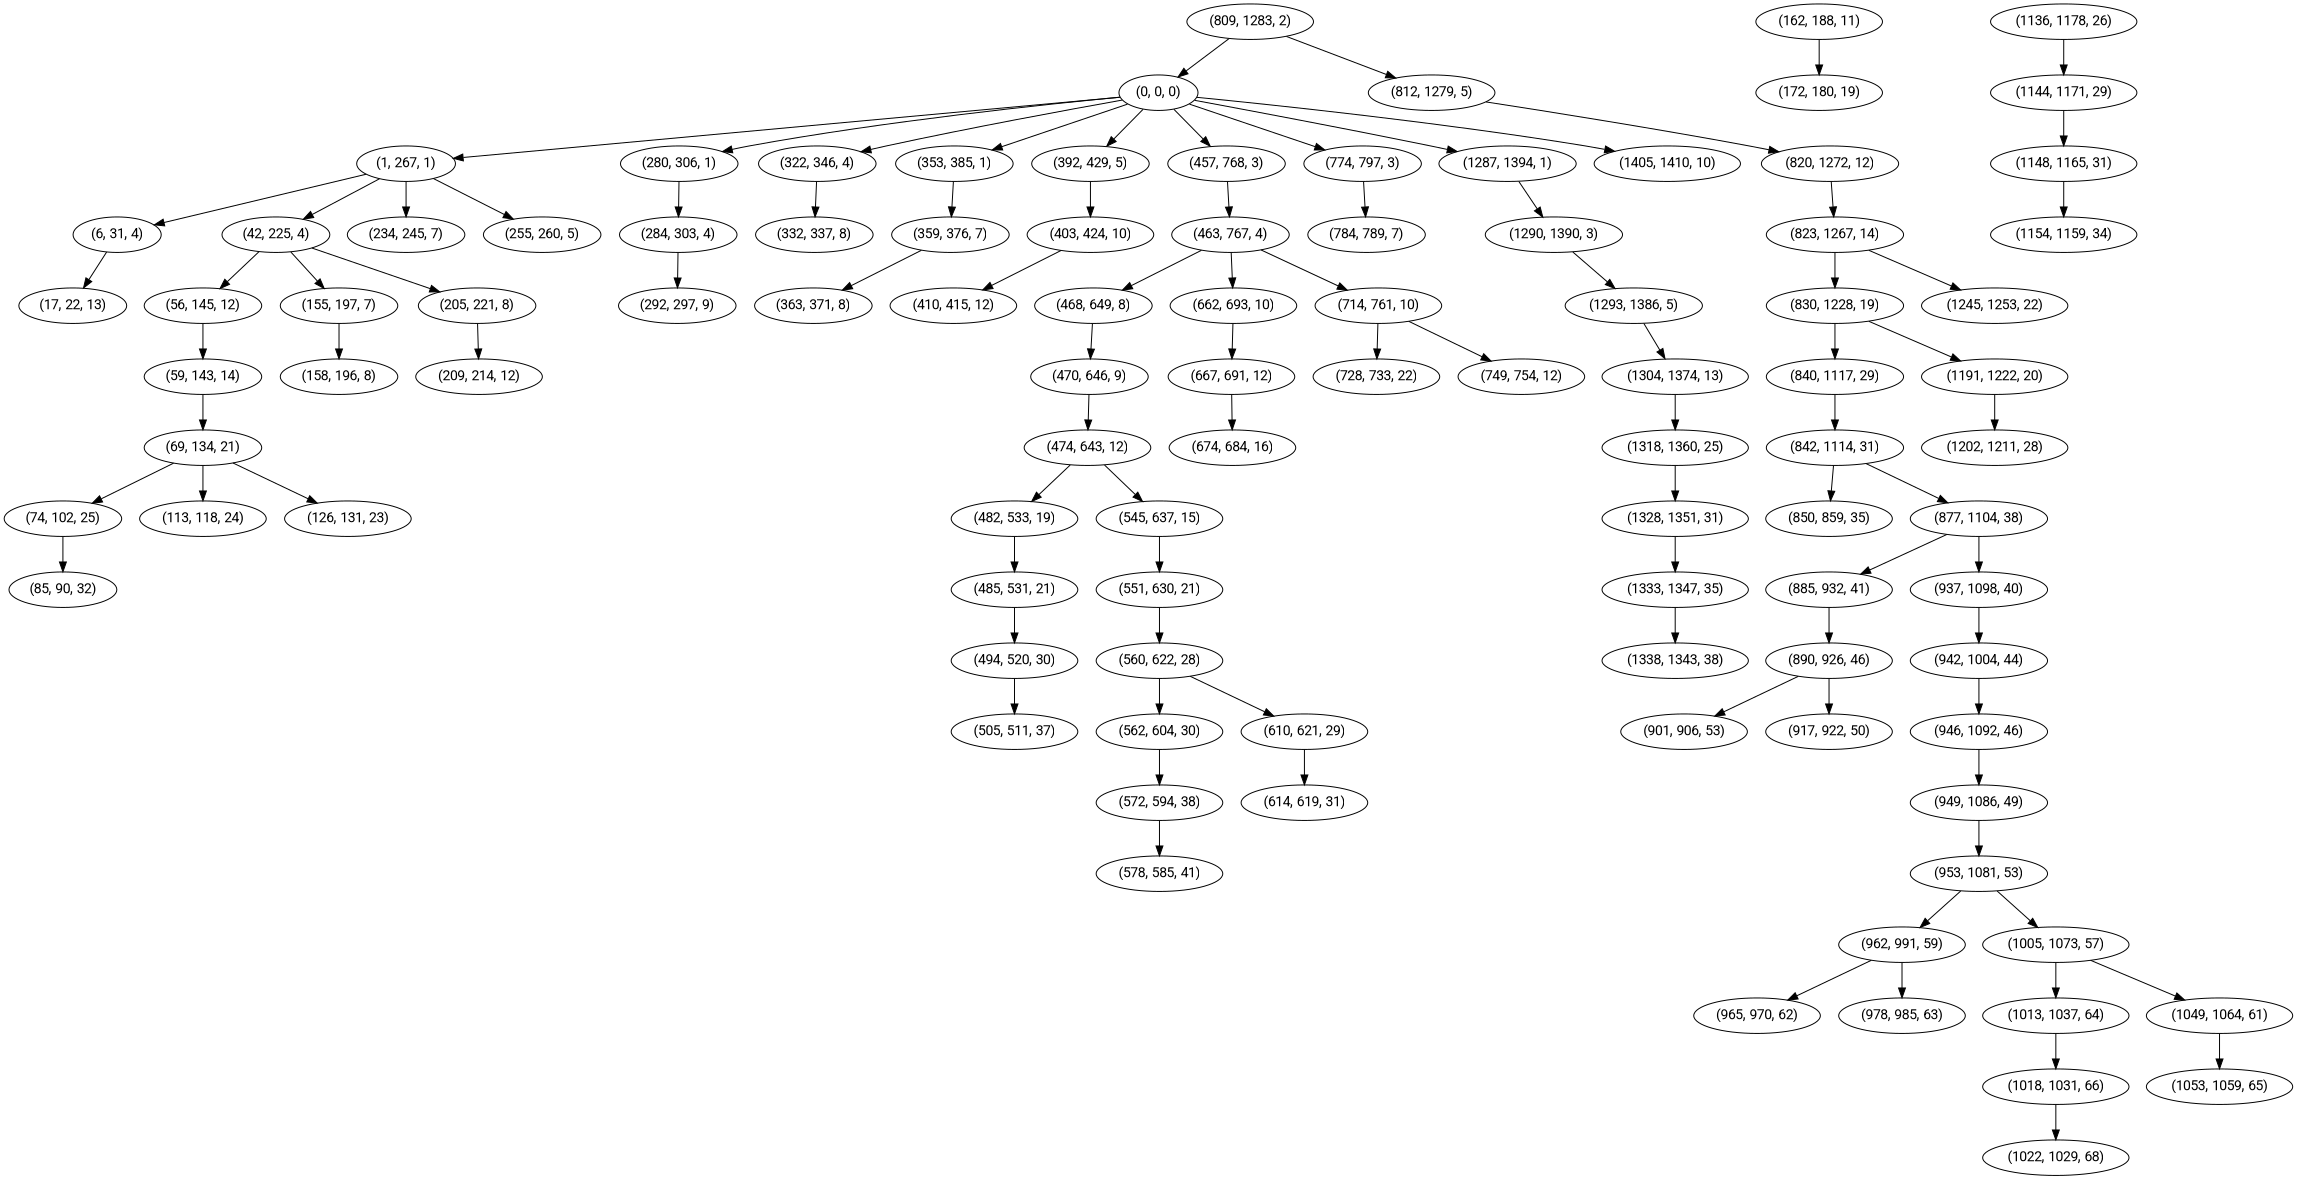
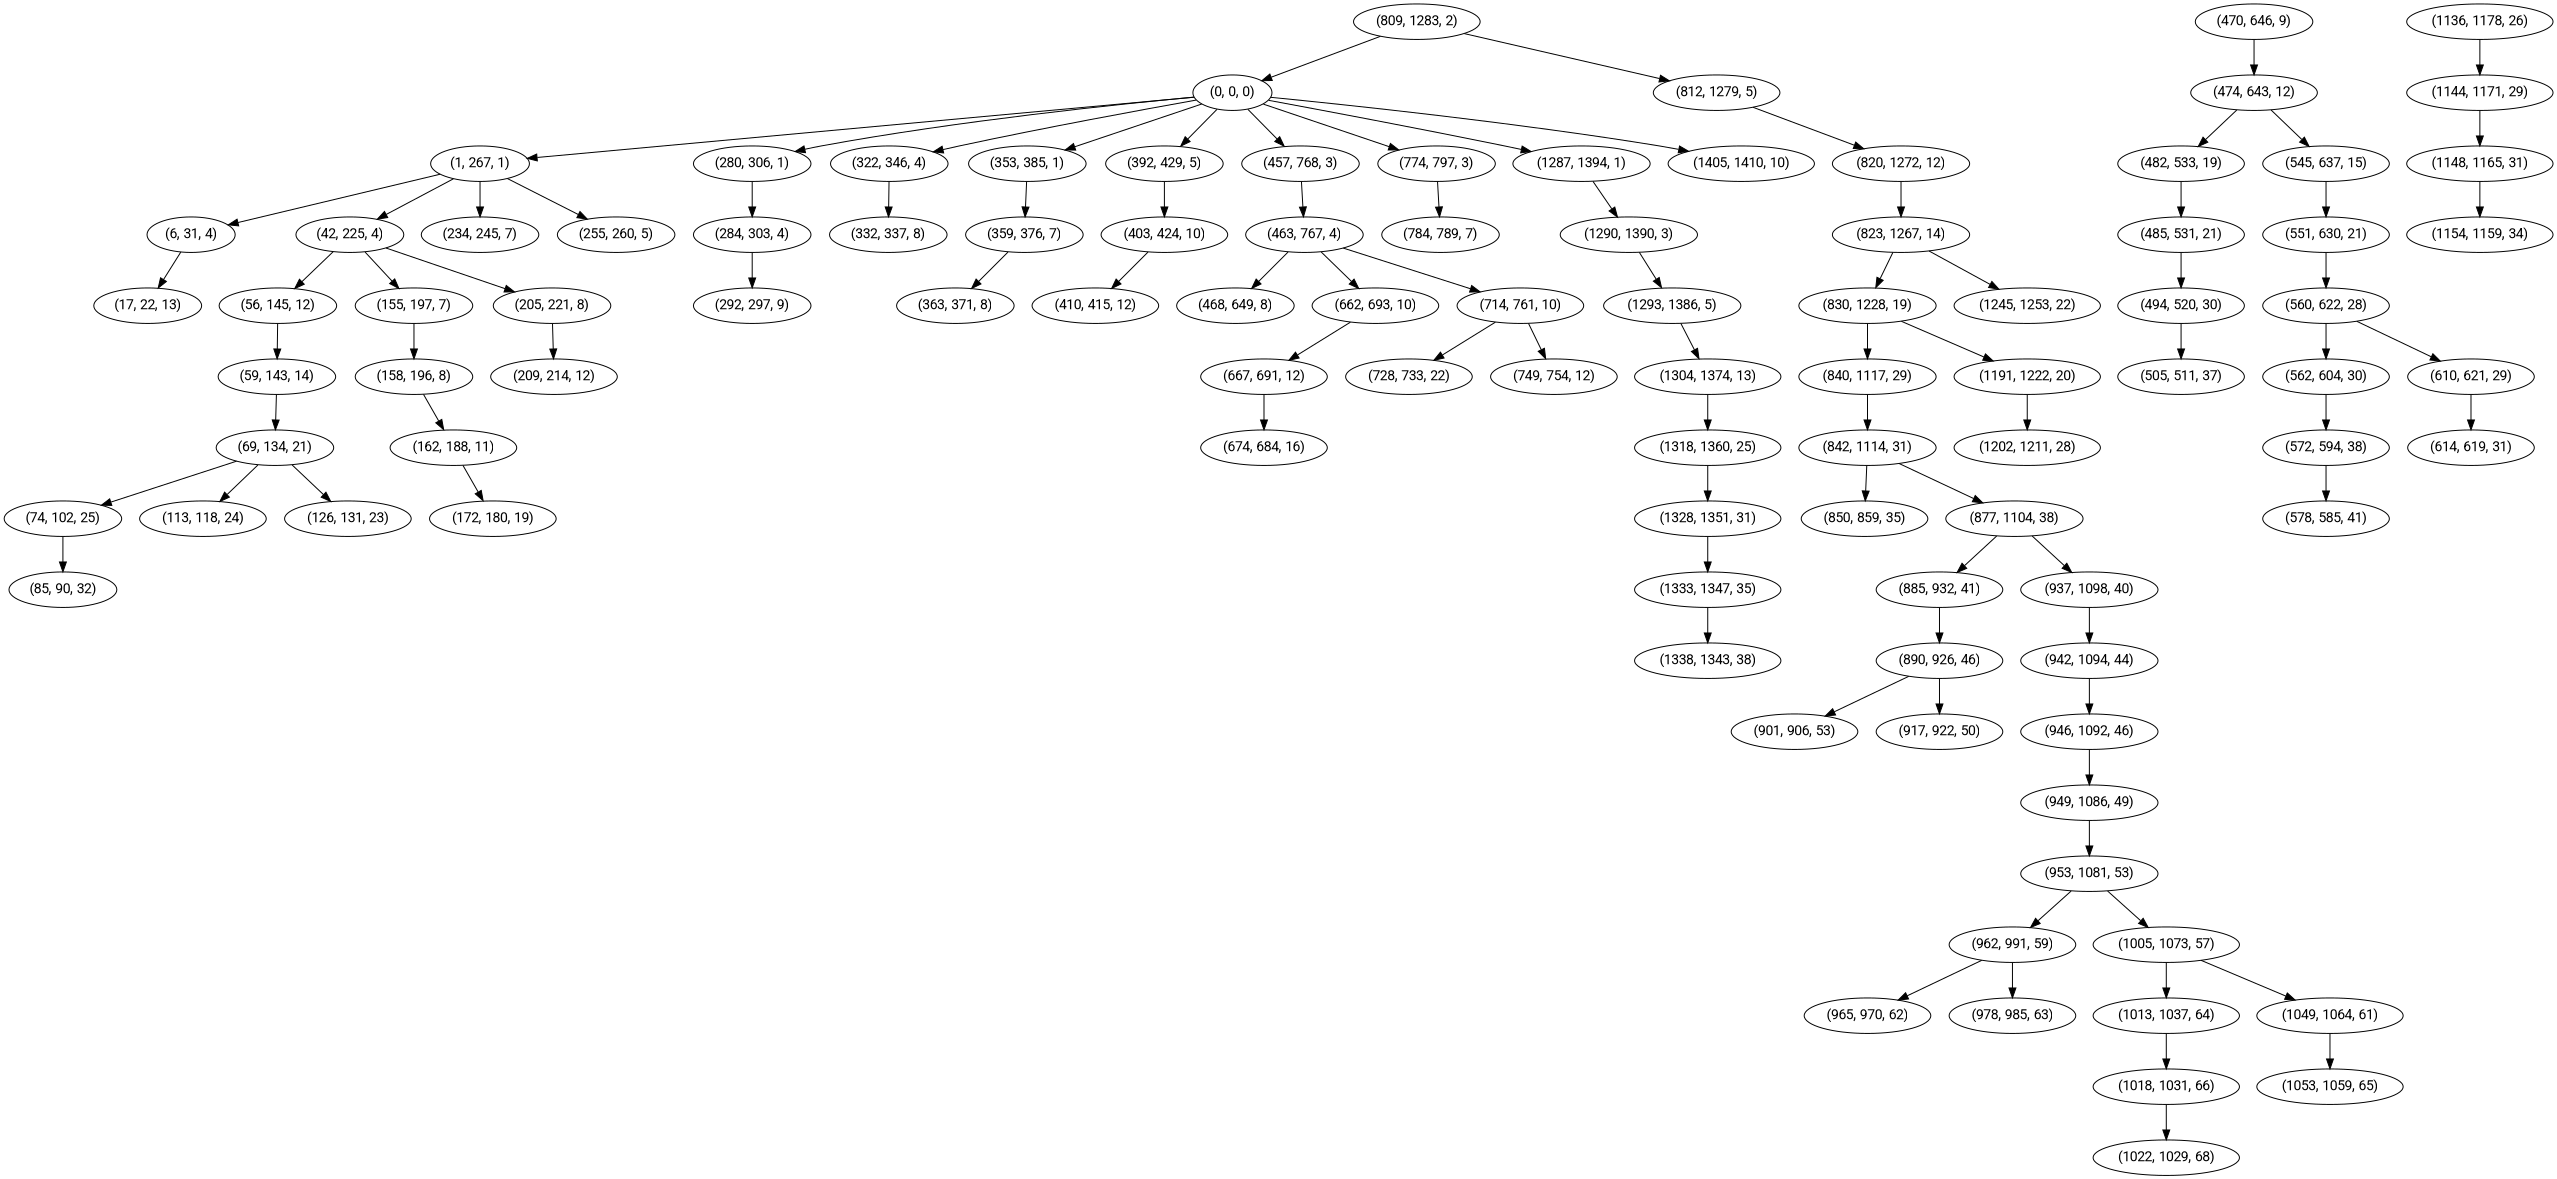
(1092, 336) -> none
none -> (431, 408)
(1979, 661) -> (2089, 661)
